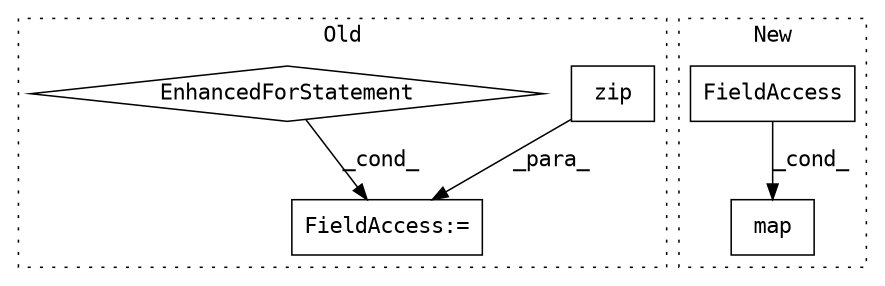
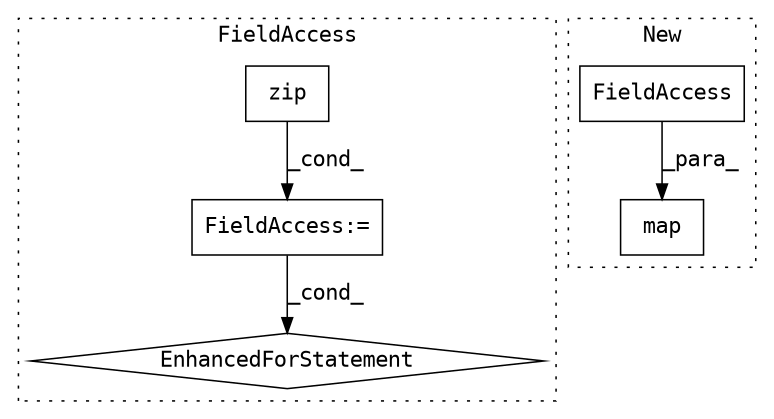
(343, 36) -> (287, 36)
(332, 154) -> (287, 286)
(551, 161) -> (326, 161)
(811, 161) -> (700, 161)
